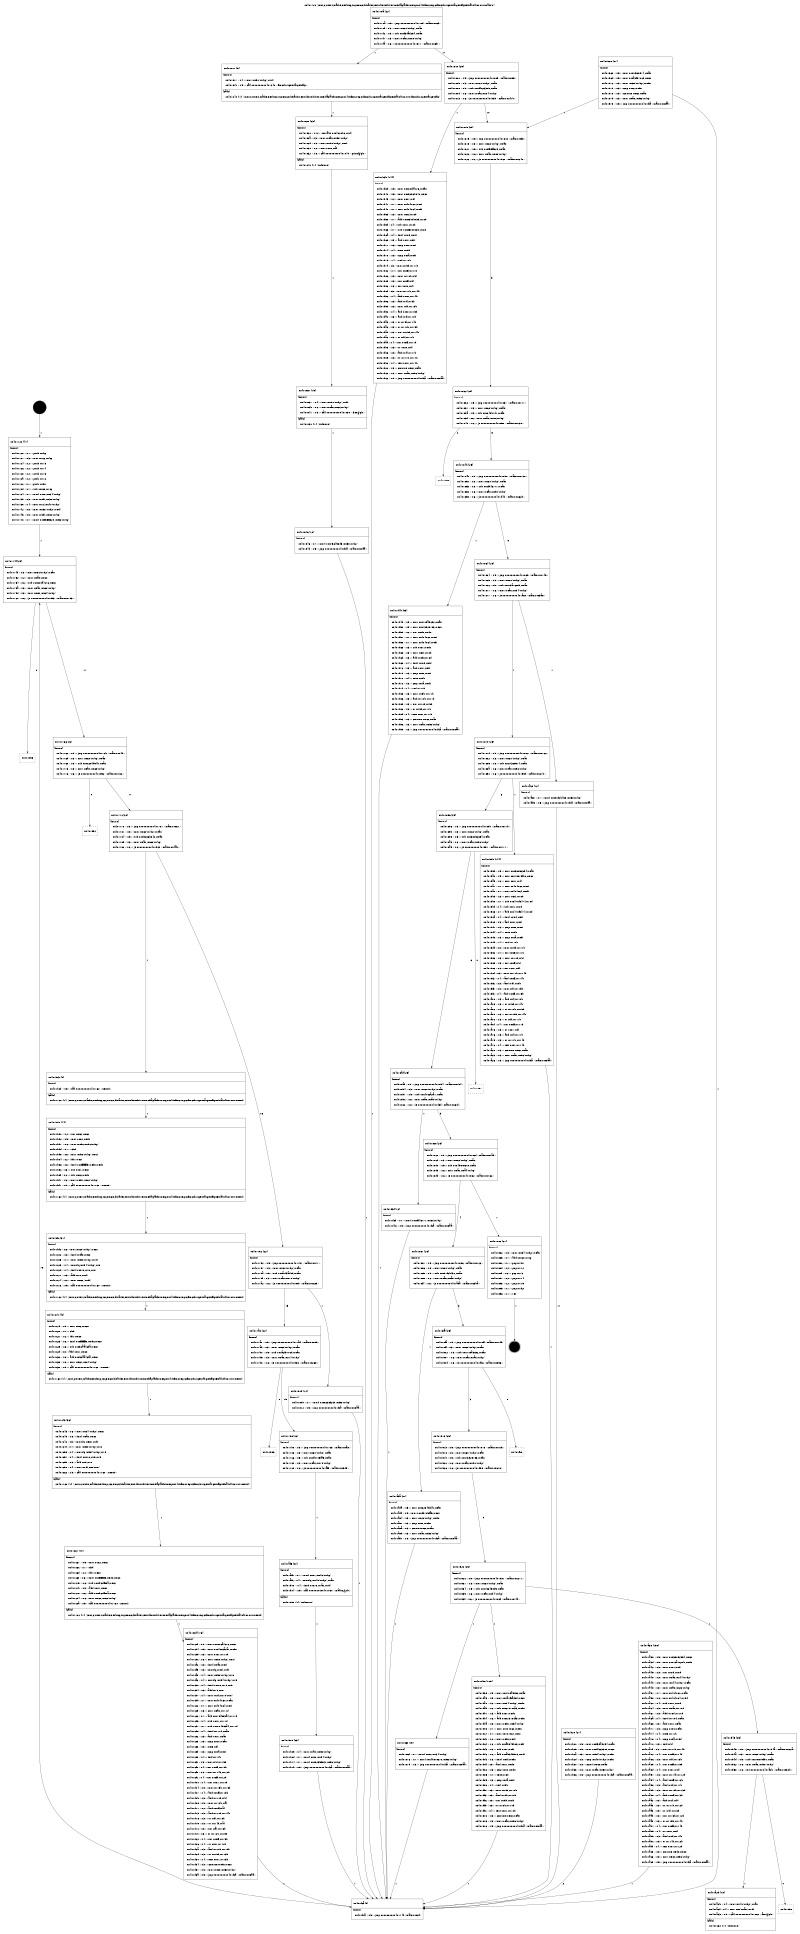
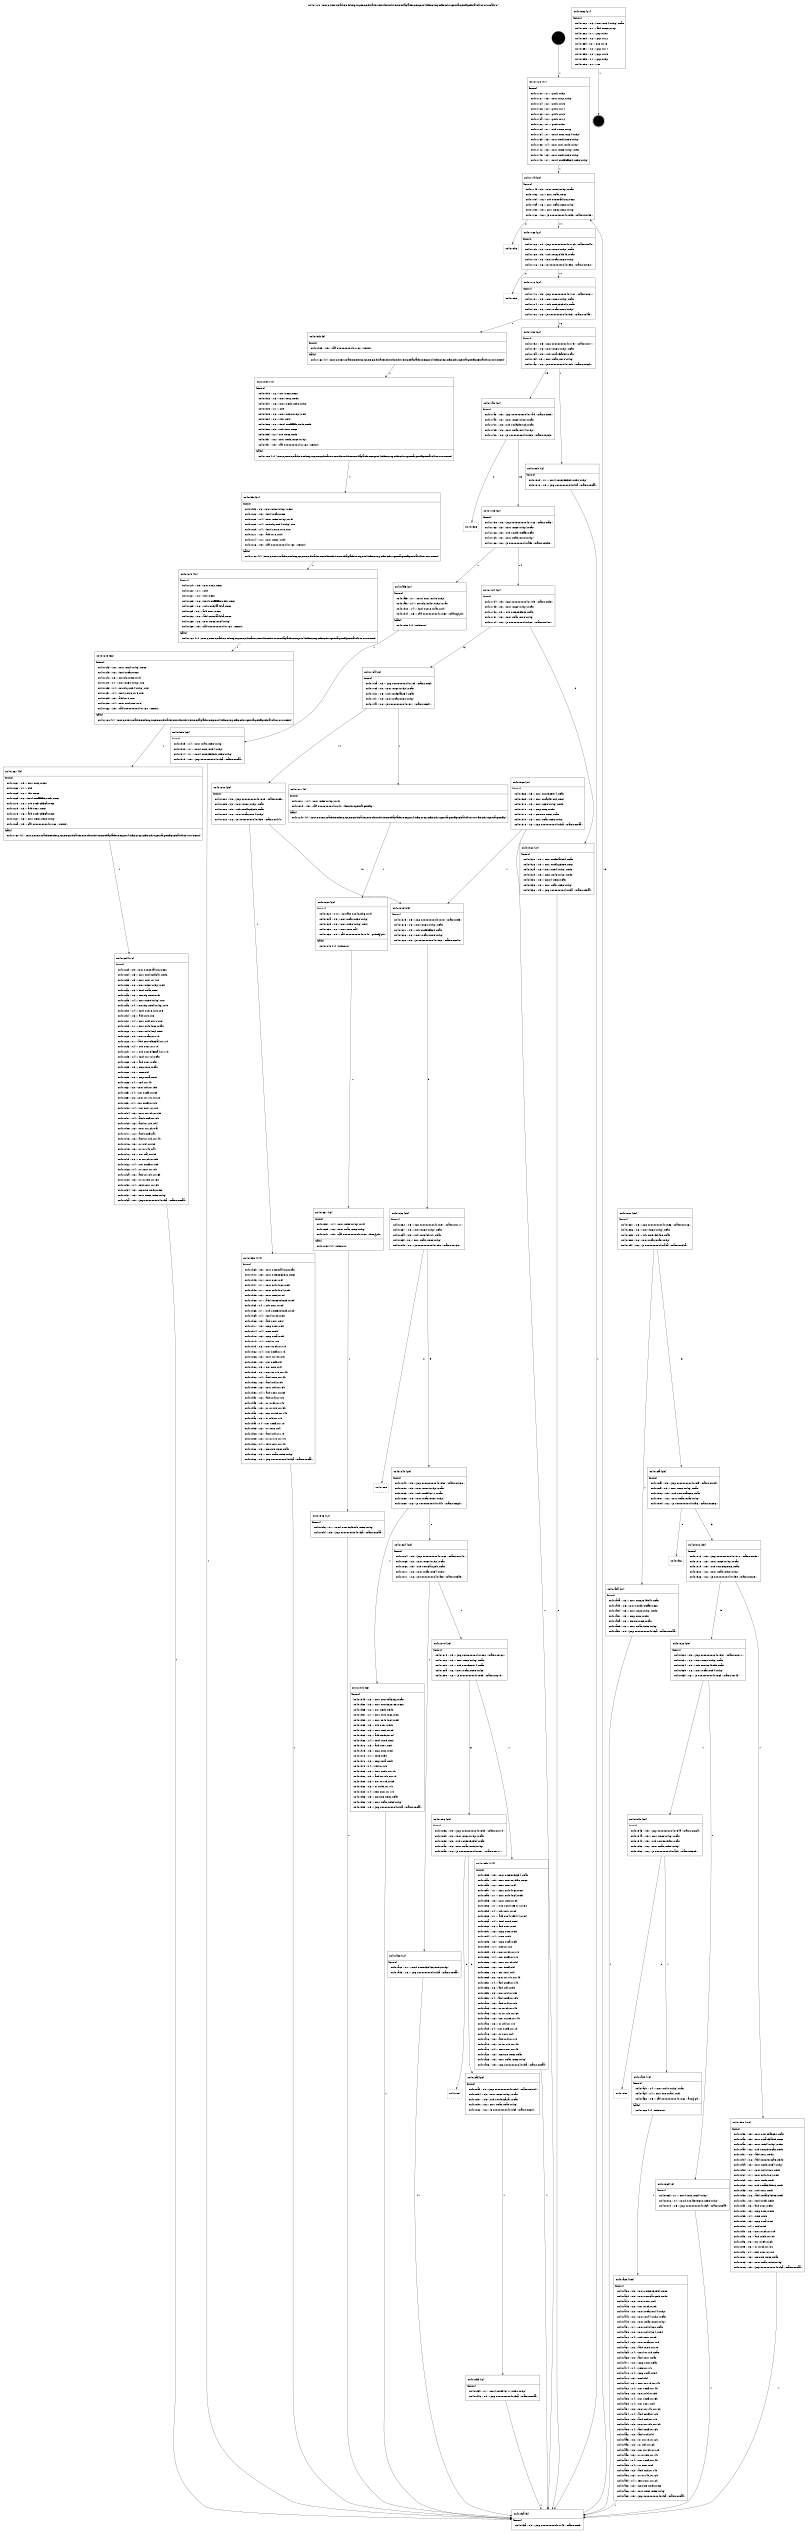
none -> (518, 606)
(460, 1160) -> none
(495, 1639) -> (759, 1847)
none -> (639, 2194)
